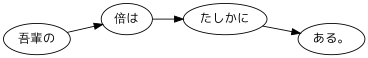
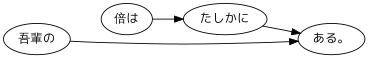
(81, 29) -> (180, 44)
